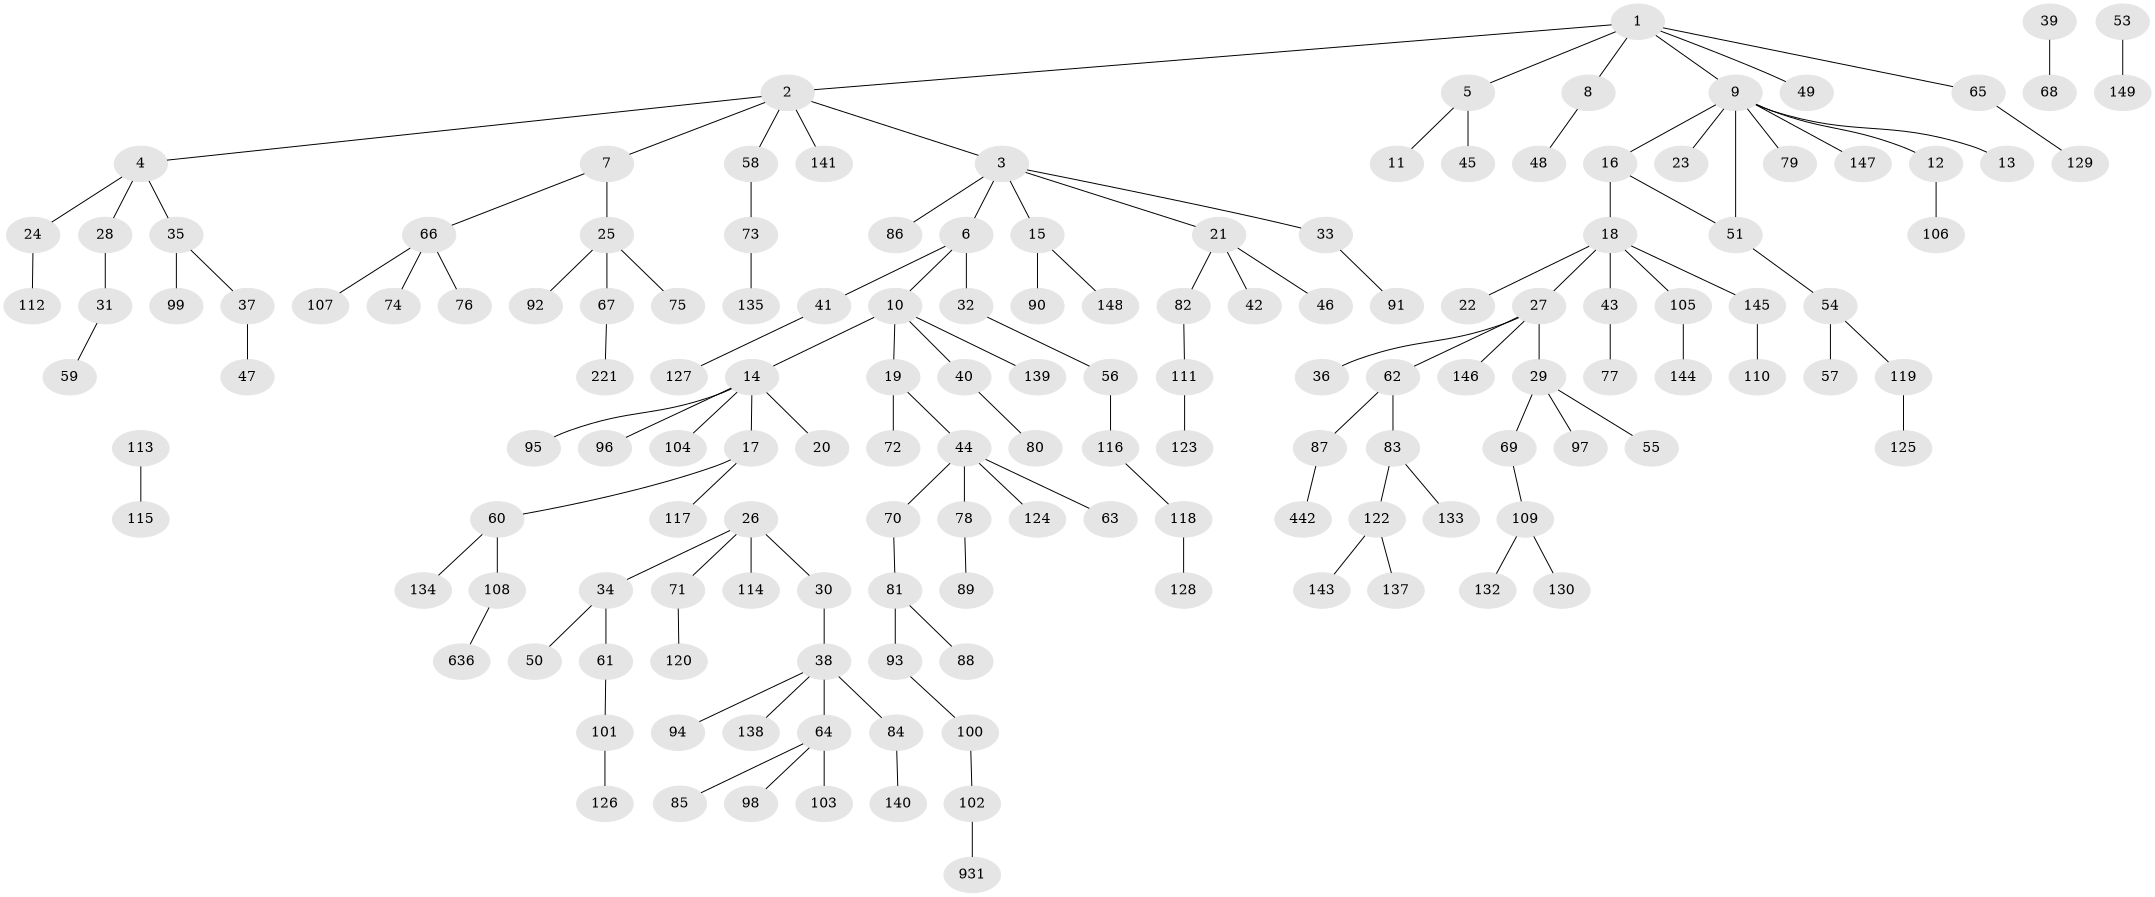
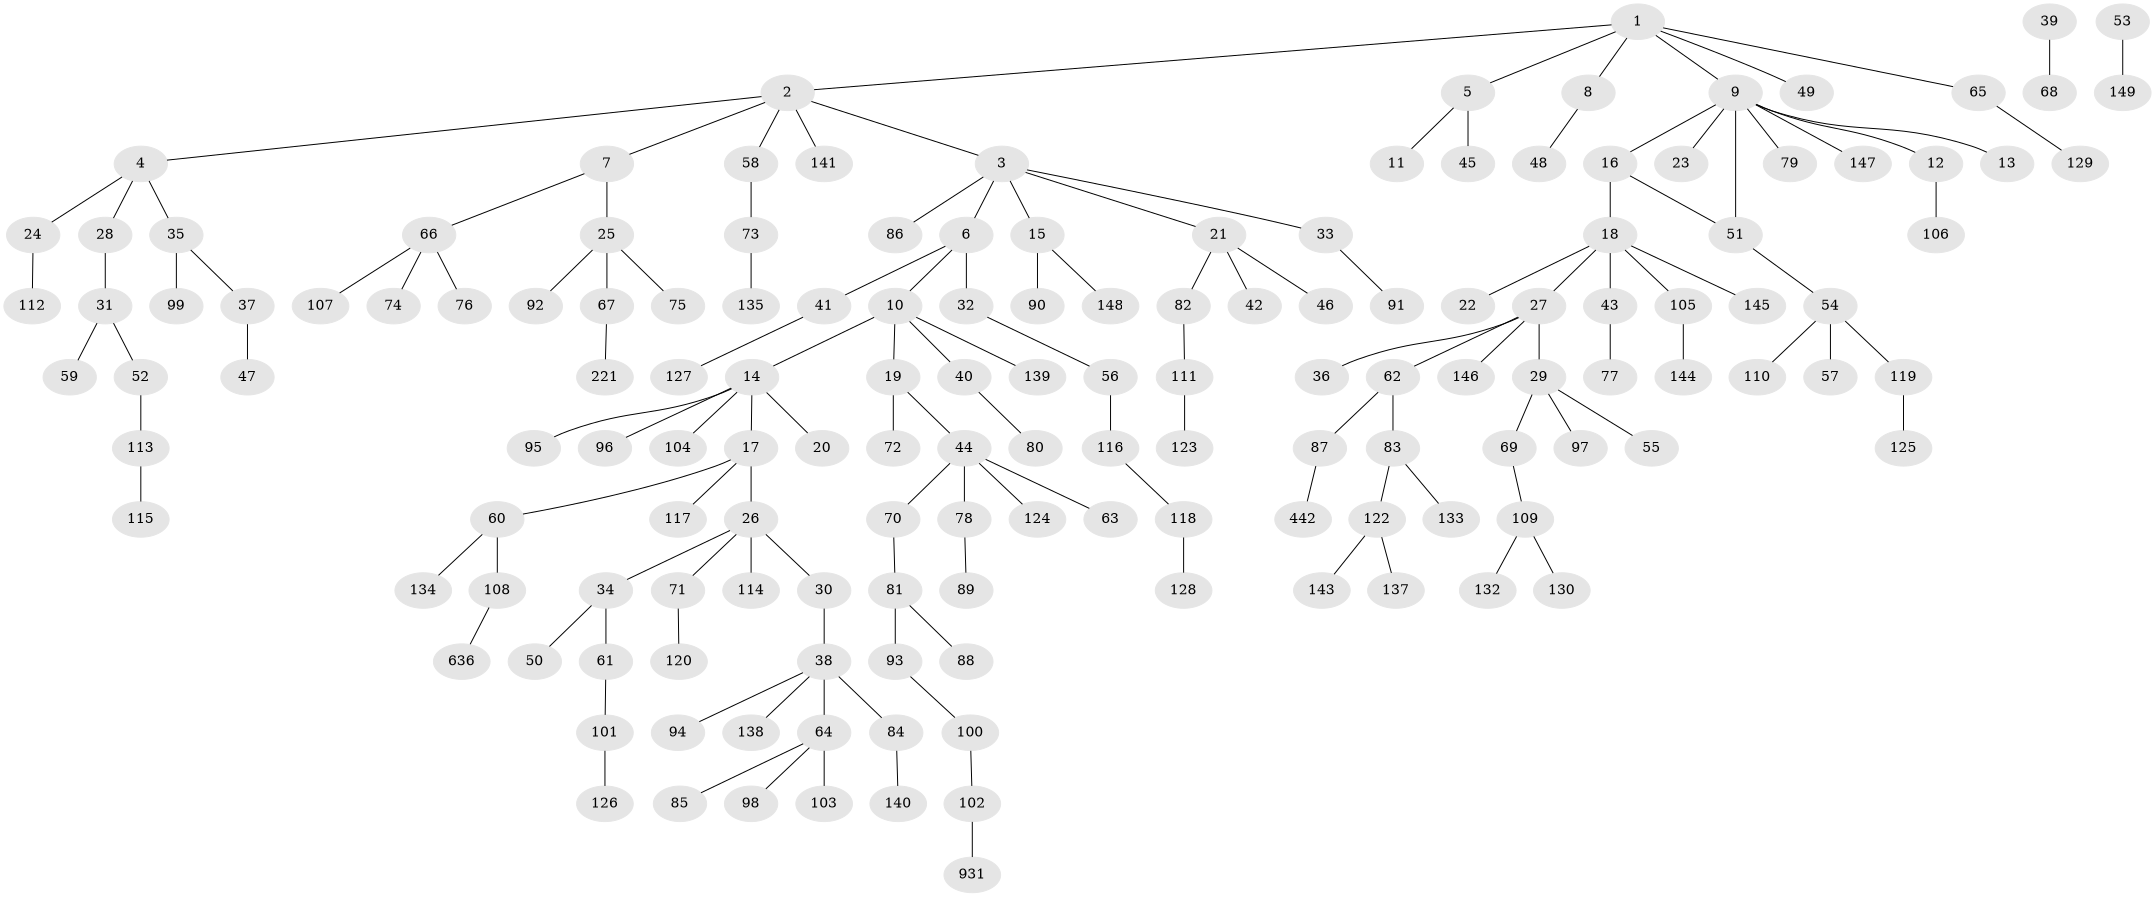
(1757, 342) -> (1794, 342)
none -> (141, 377)
none -> (751, 484)
